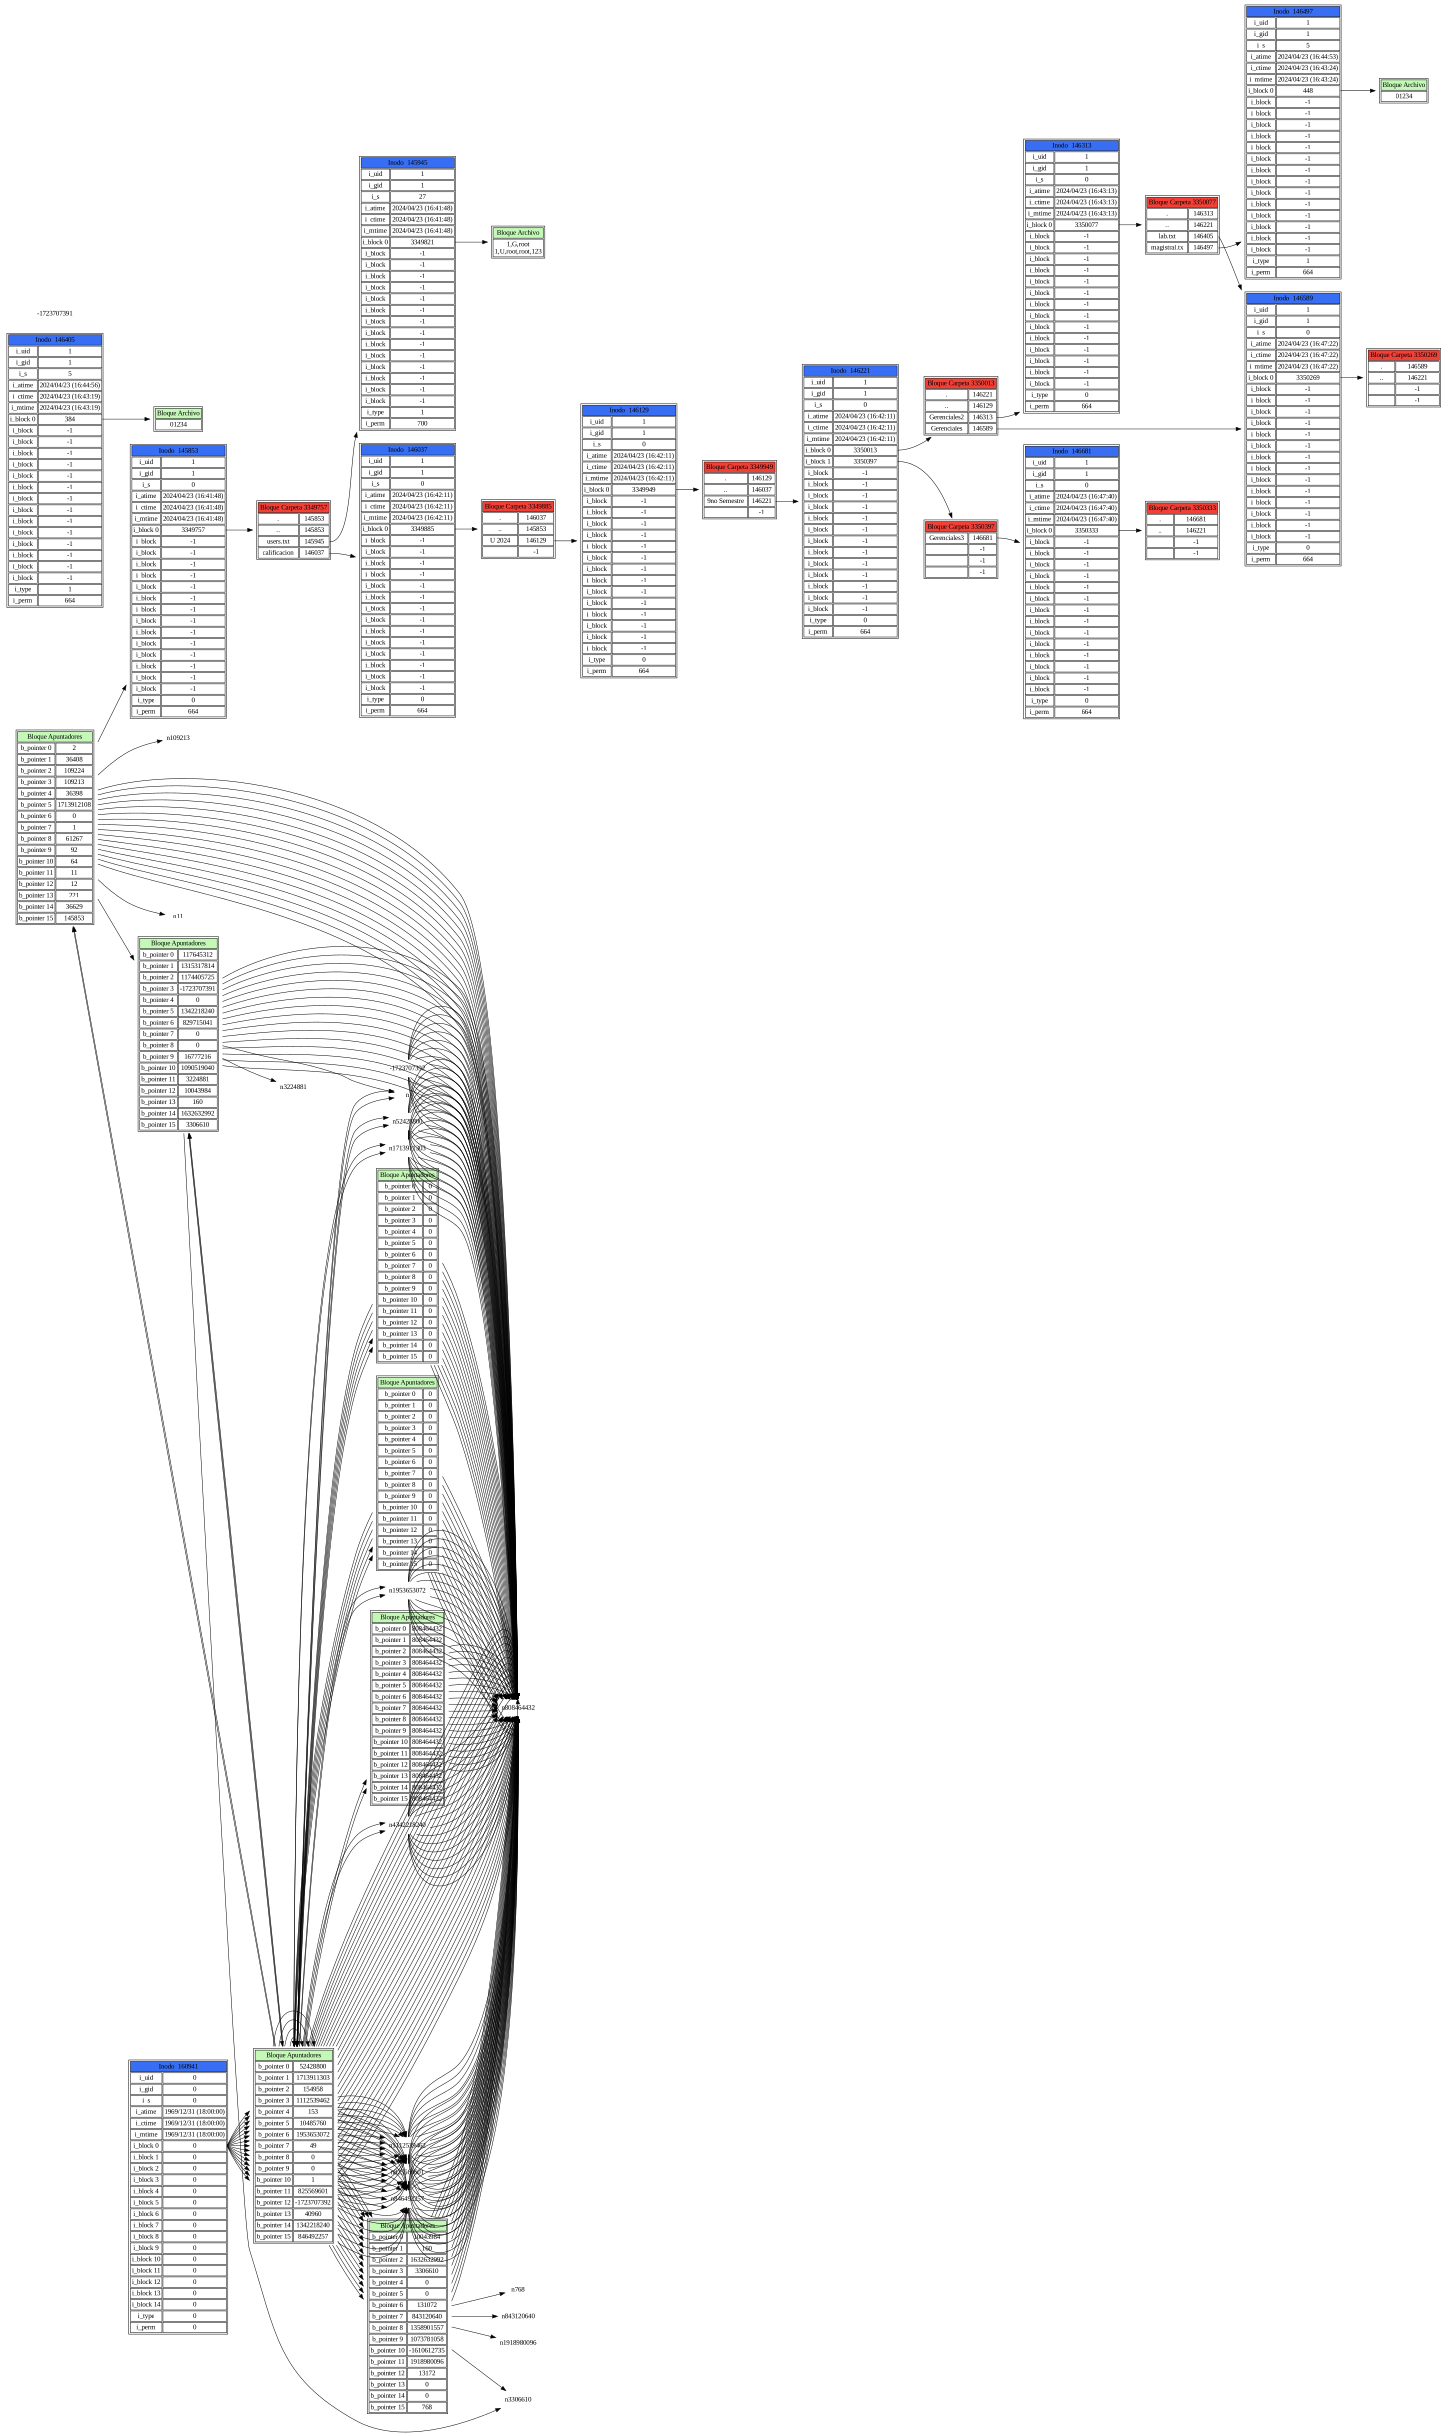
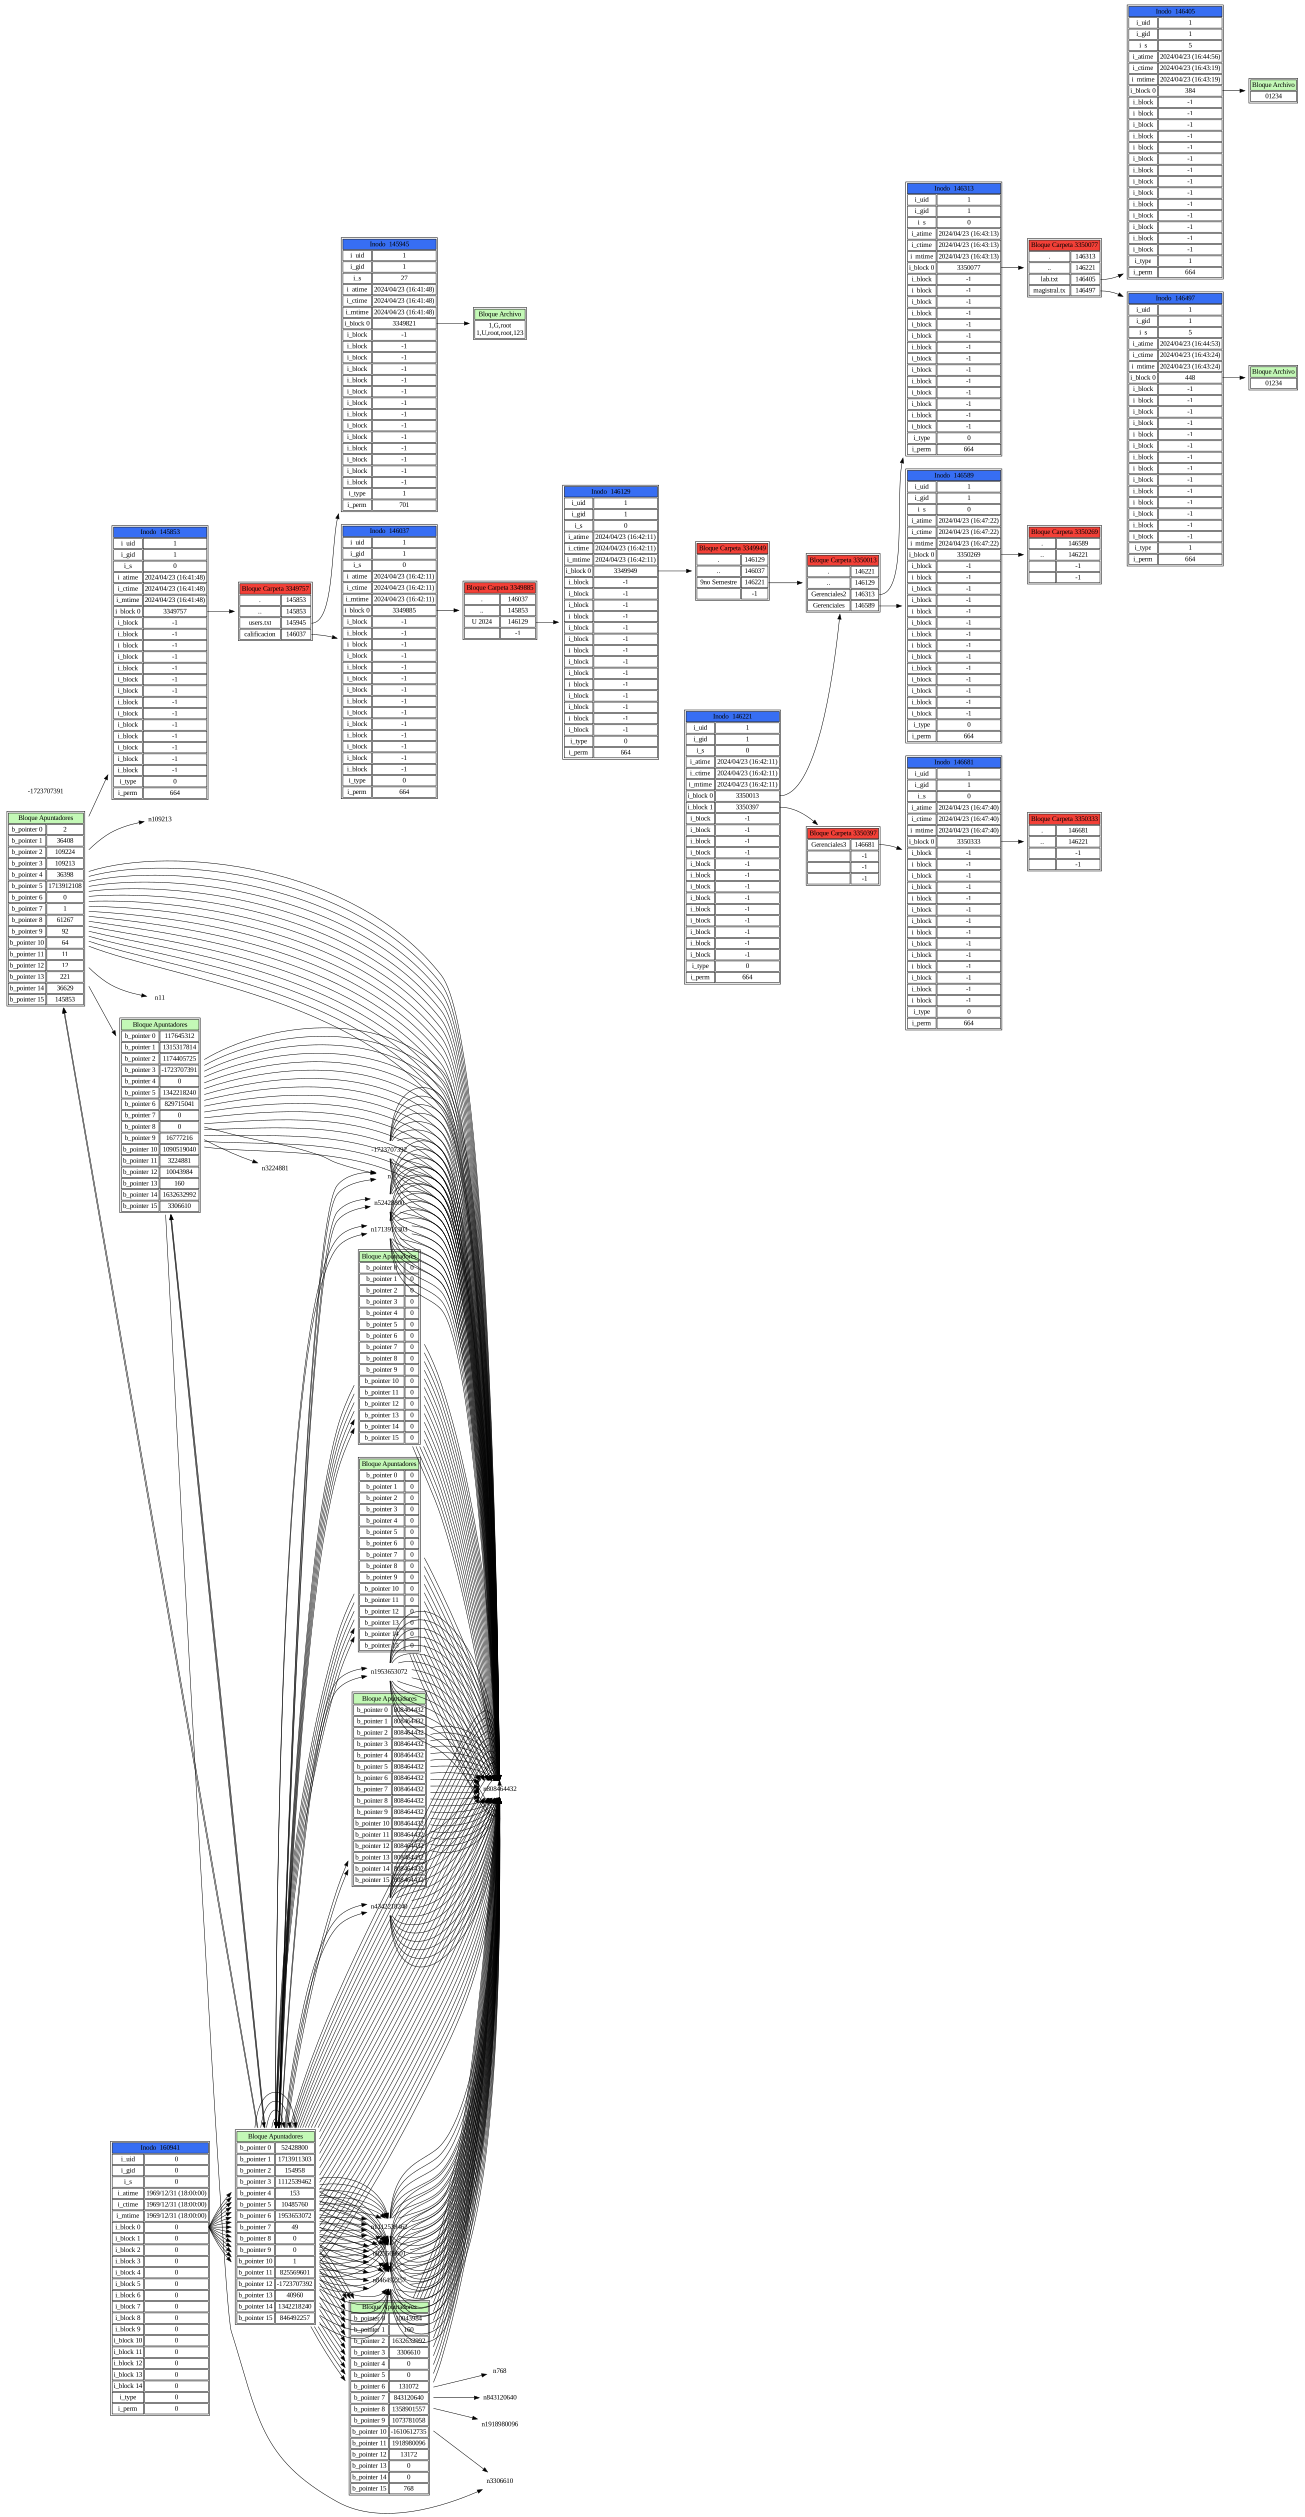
(1230, 260) -> (1110, 279)
(423, 424) -> (404, 505)
(784, 501) -> (783, 583)
